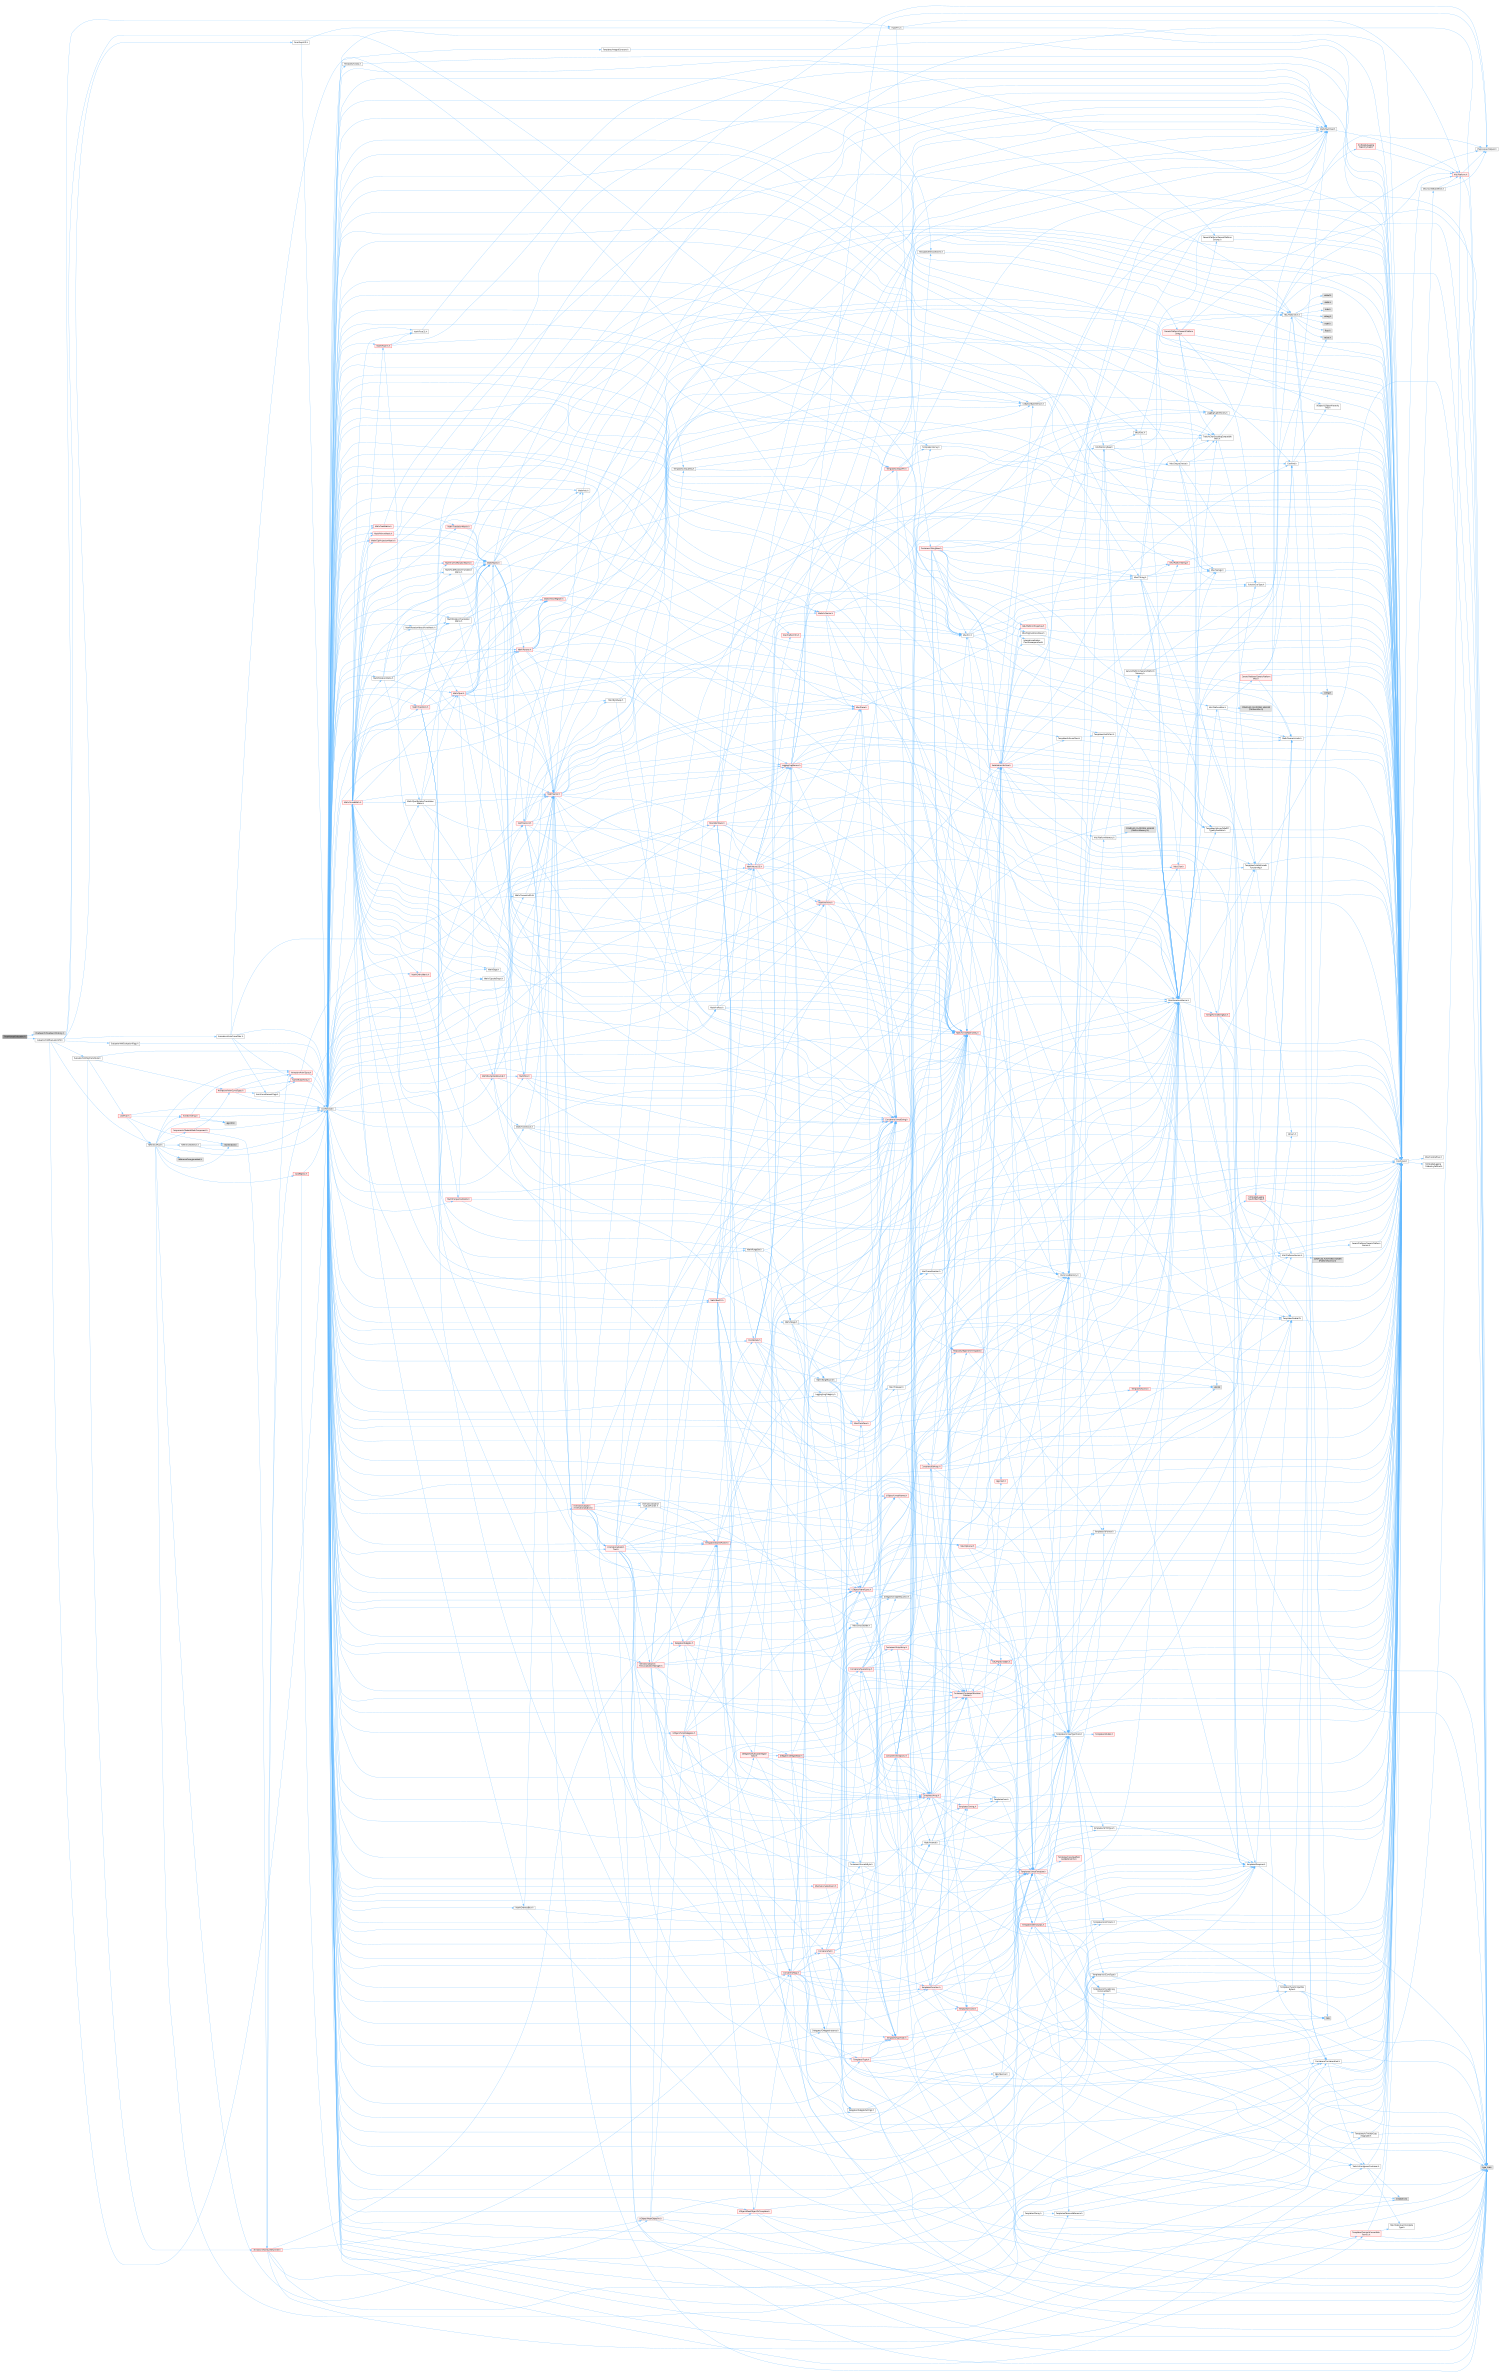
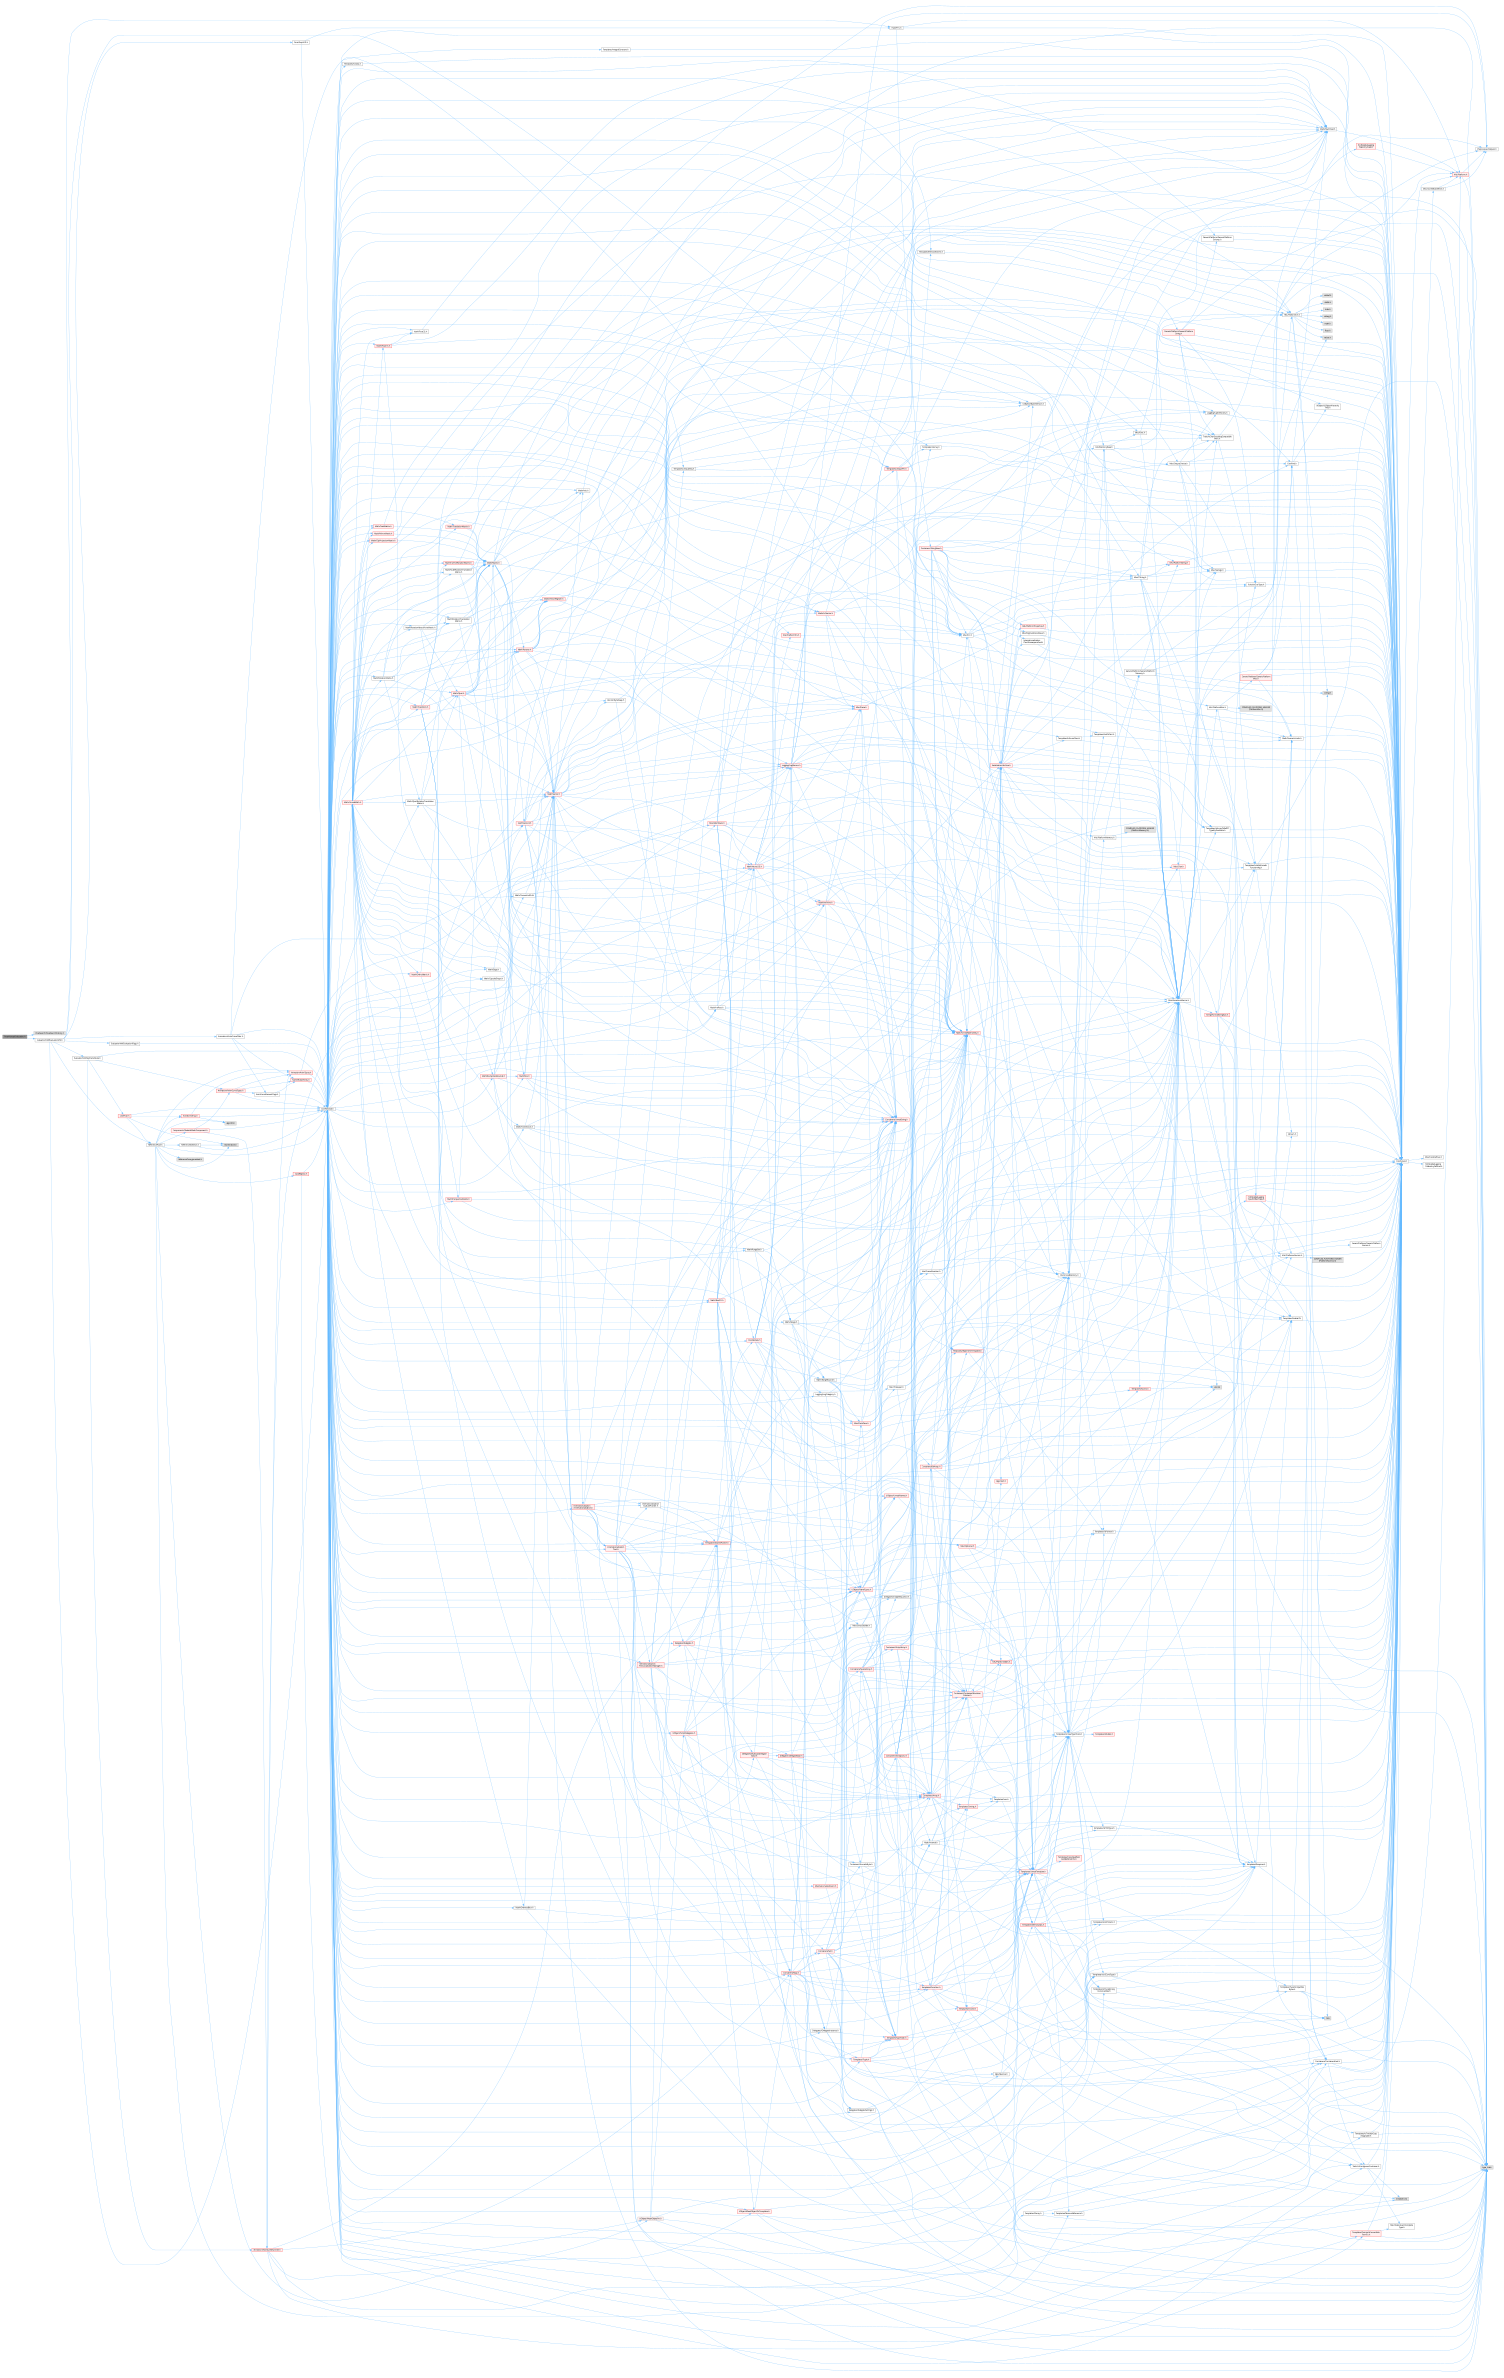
(616, 700) -> (616, 700)
